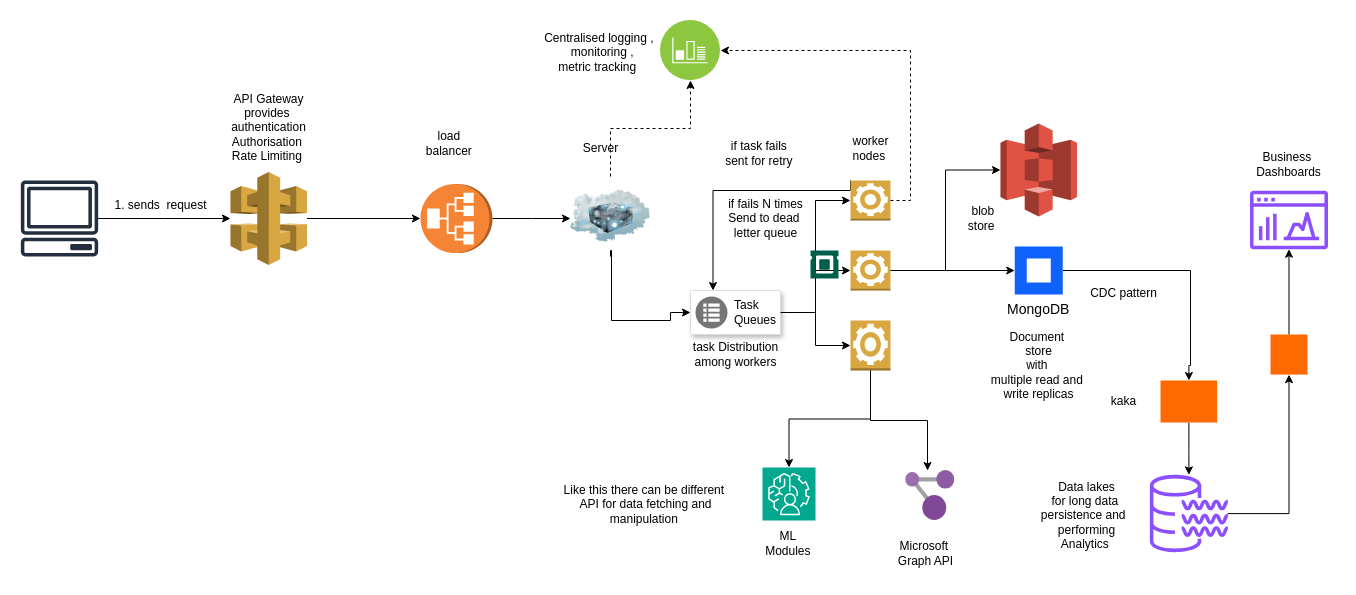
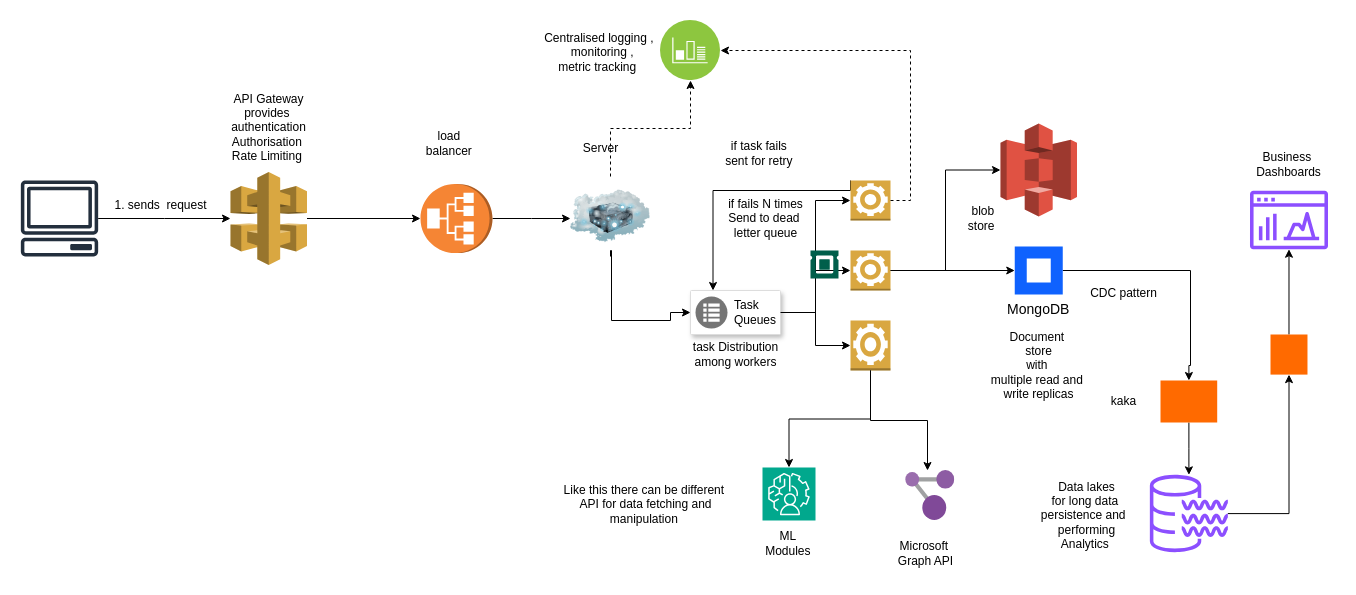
(871, 149) -> none
